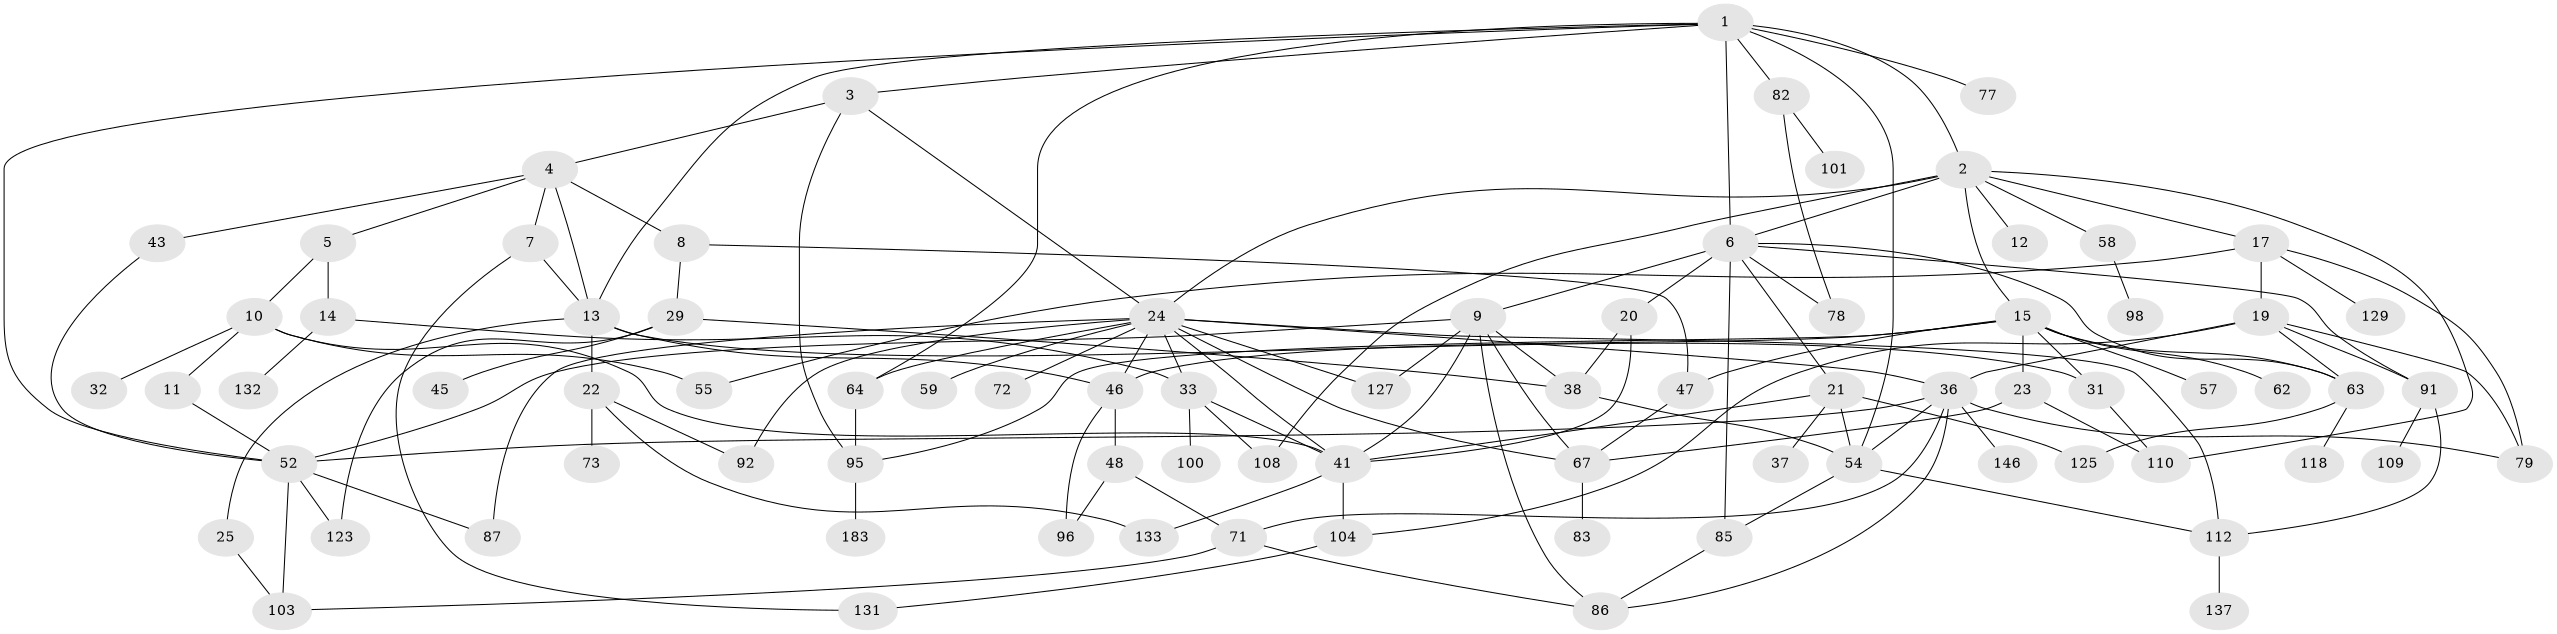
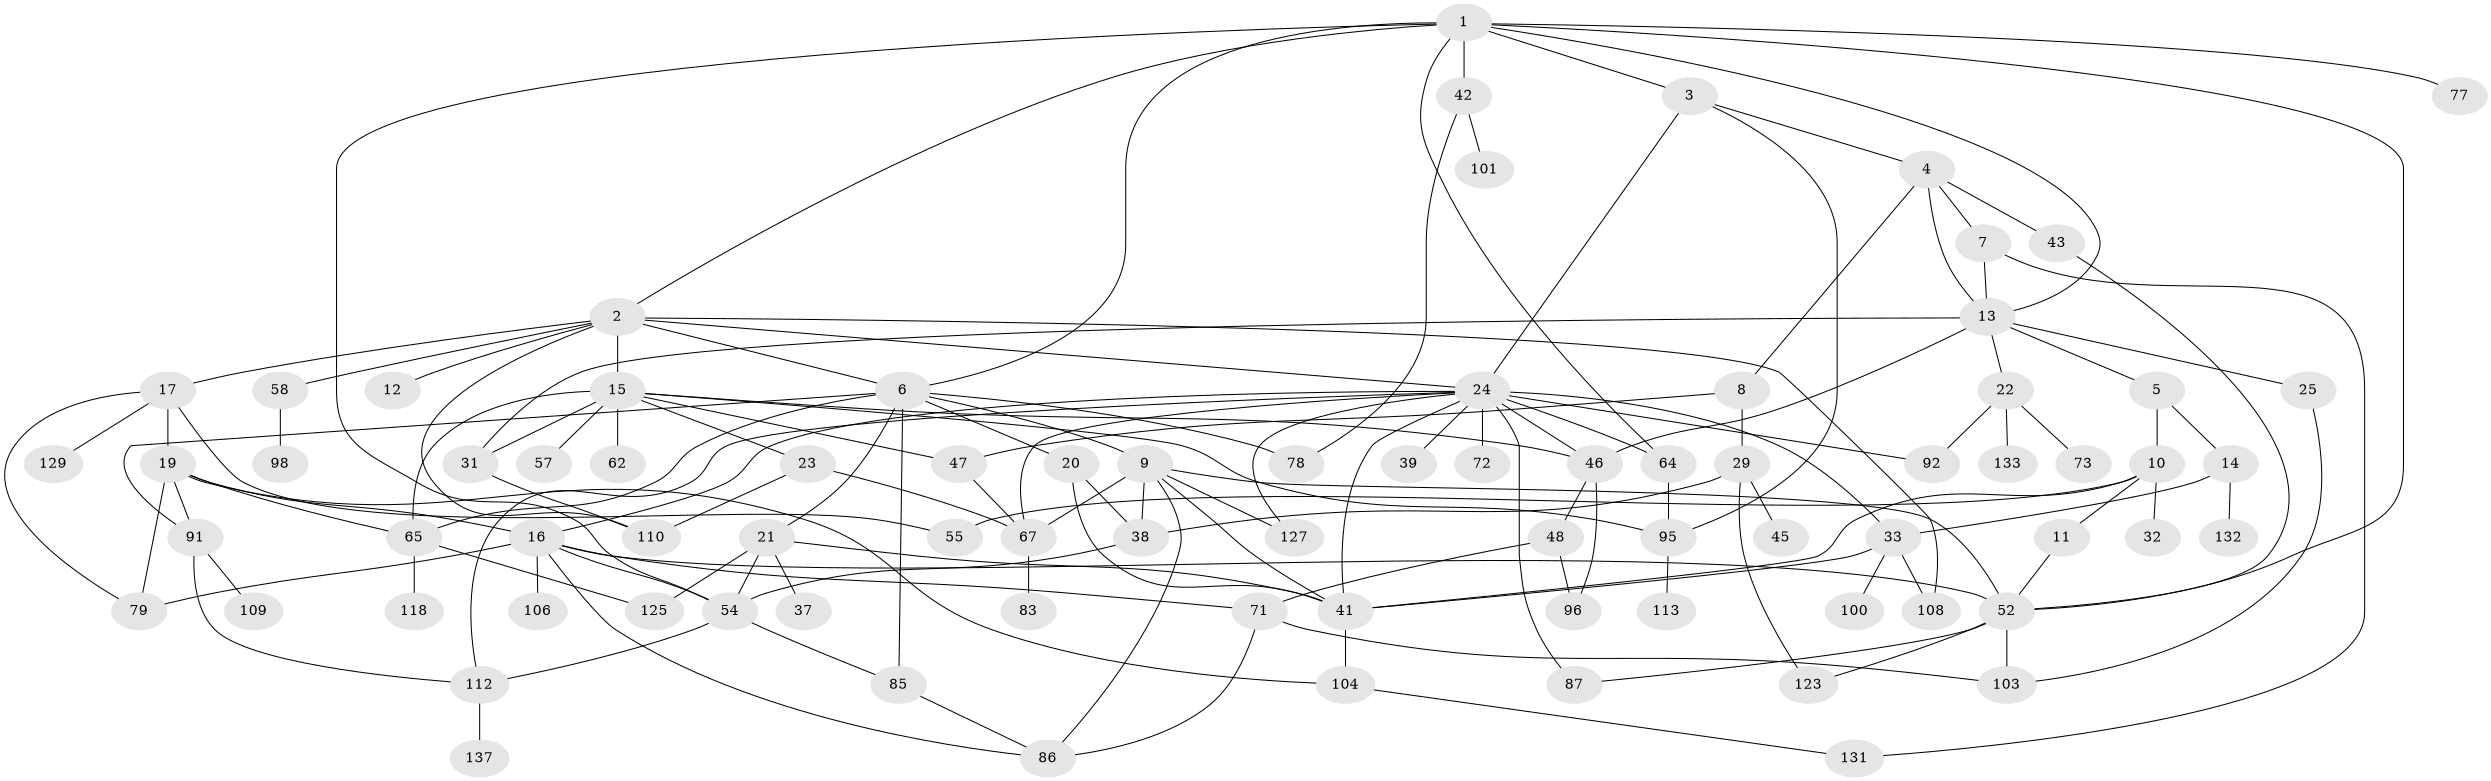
(1782, 96) -> (1464, 96)
(439, 207) -> (2072, 354)
(929, 390) -> (1409, 464)
(1949, 390) -> (537, 538)
(2356, 390) -> (414, 538)
(2008, 464) -> (538, 611)
(1249, 503) -> none
(856, 538) -> (1666, 611)
